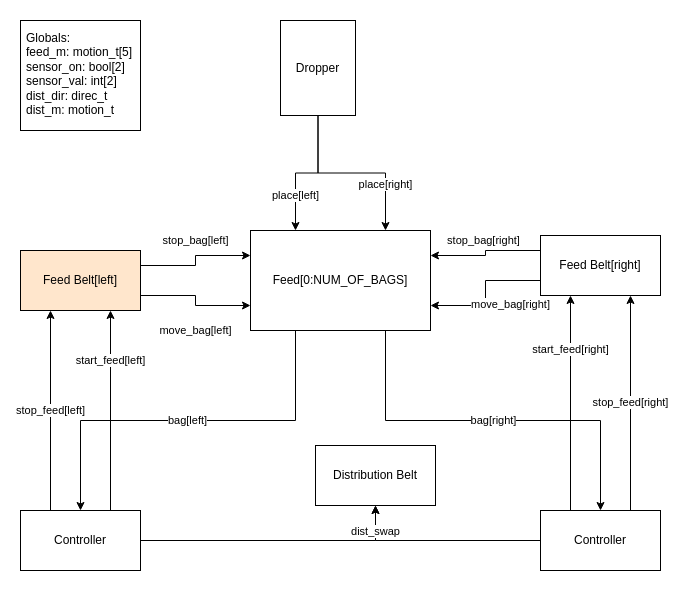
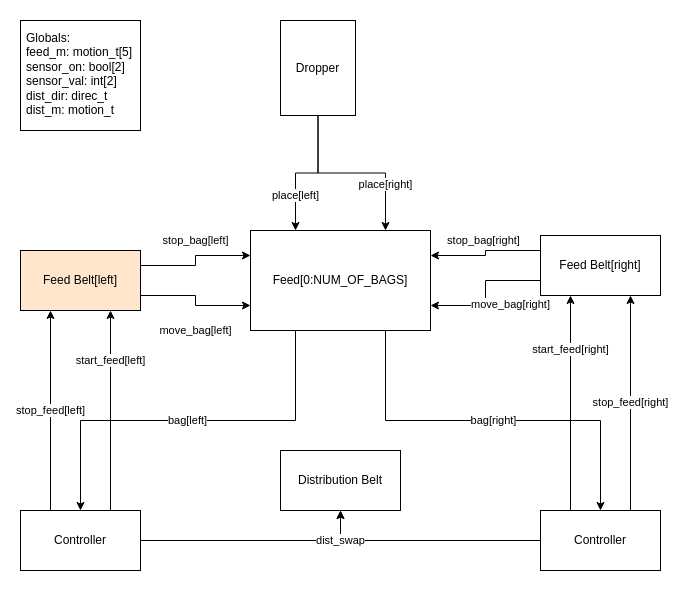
(376, 476) -> (341, 481)
